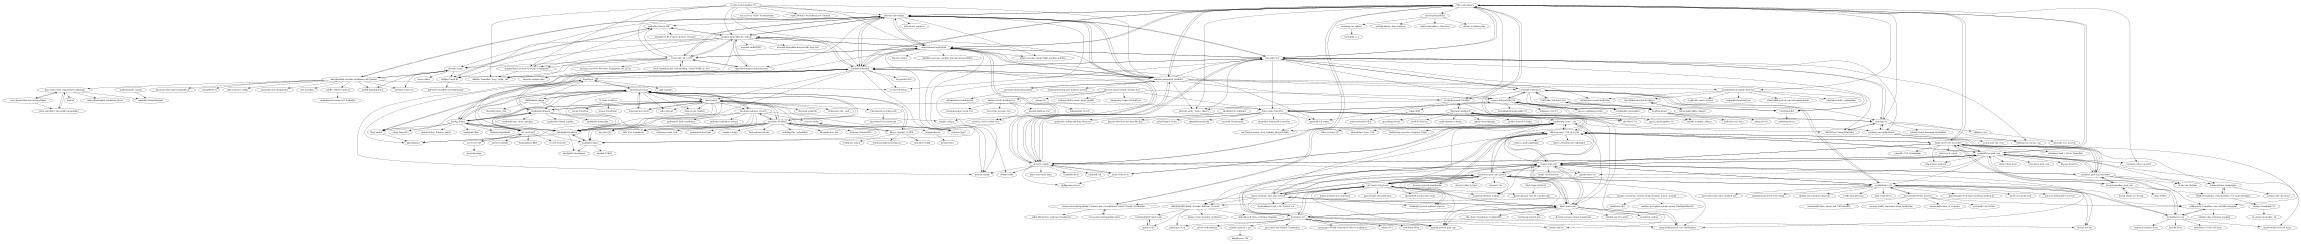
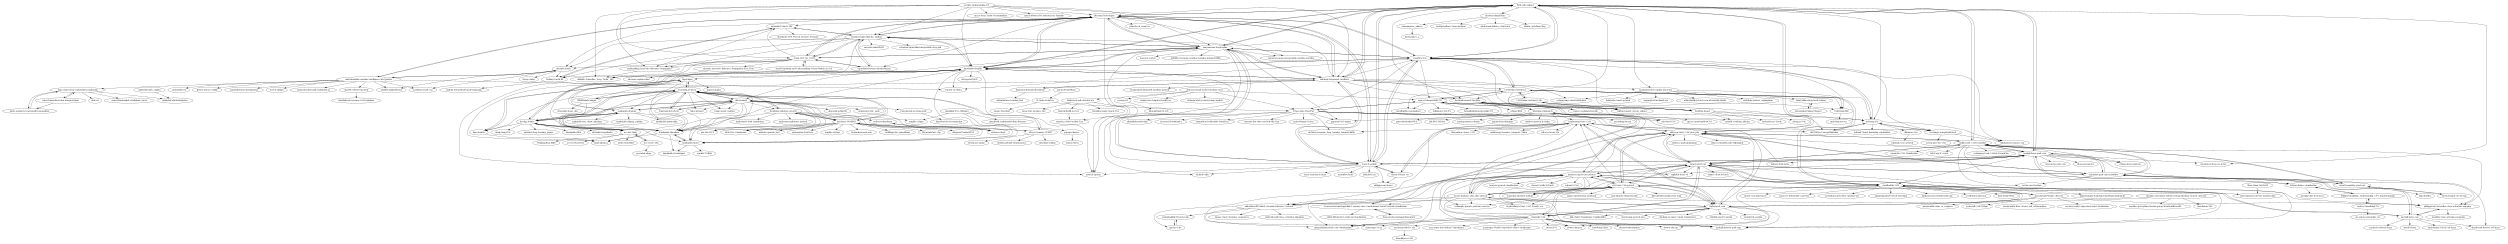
(608, 105) -> (1057, 95)
(811, 122) -> (883, 122)
(1781, 140) -> (1758, 141)
none -> (892, 141)
(2171, 191) -> (2369, 202)
